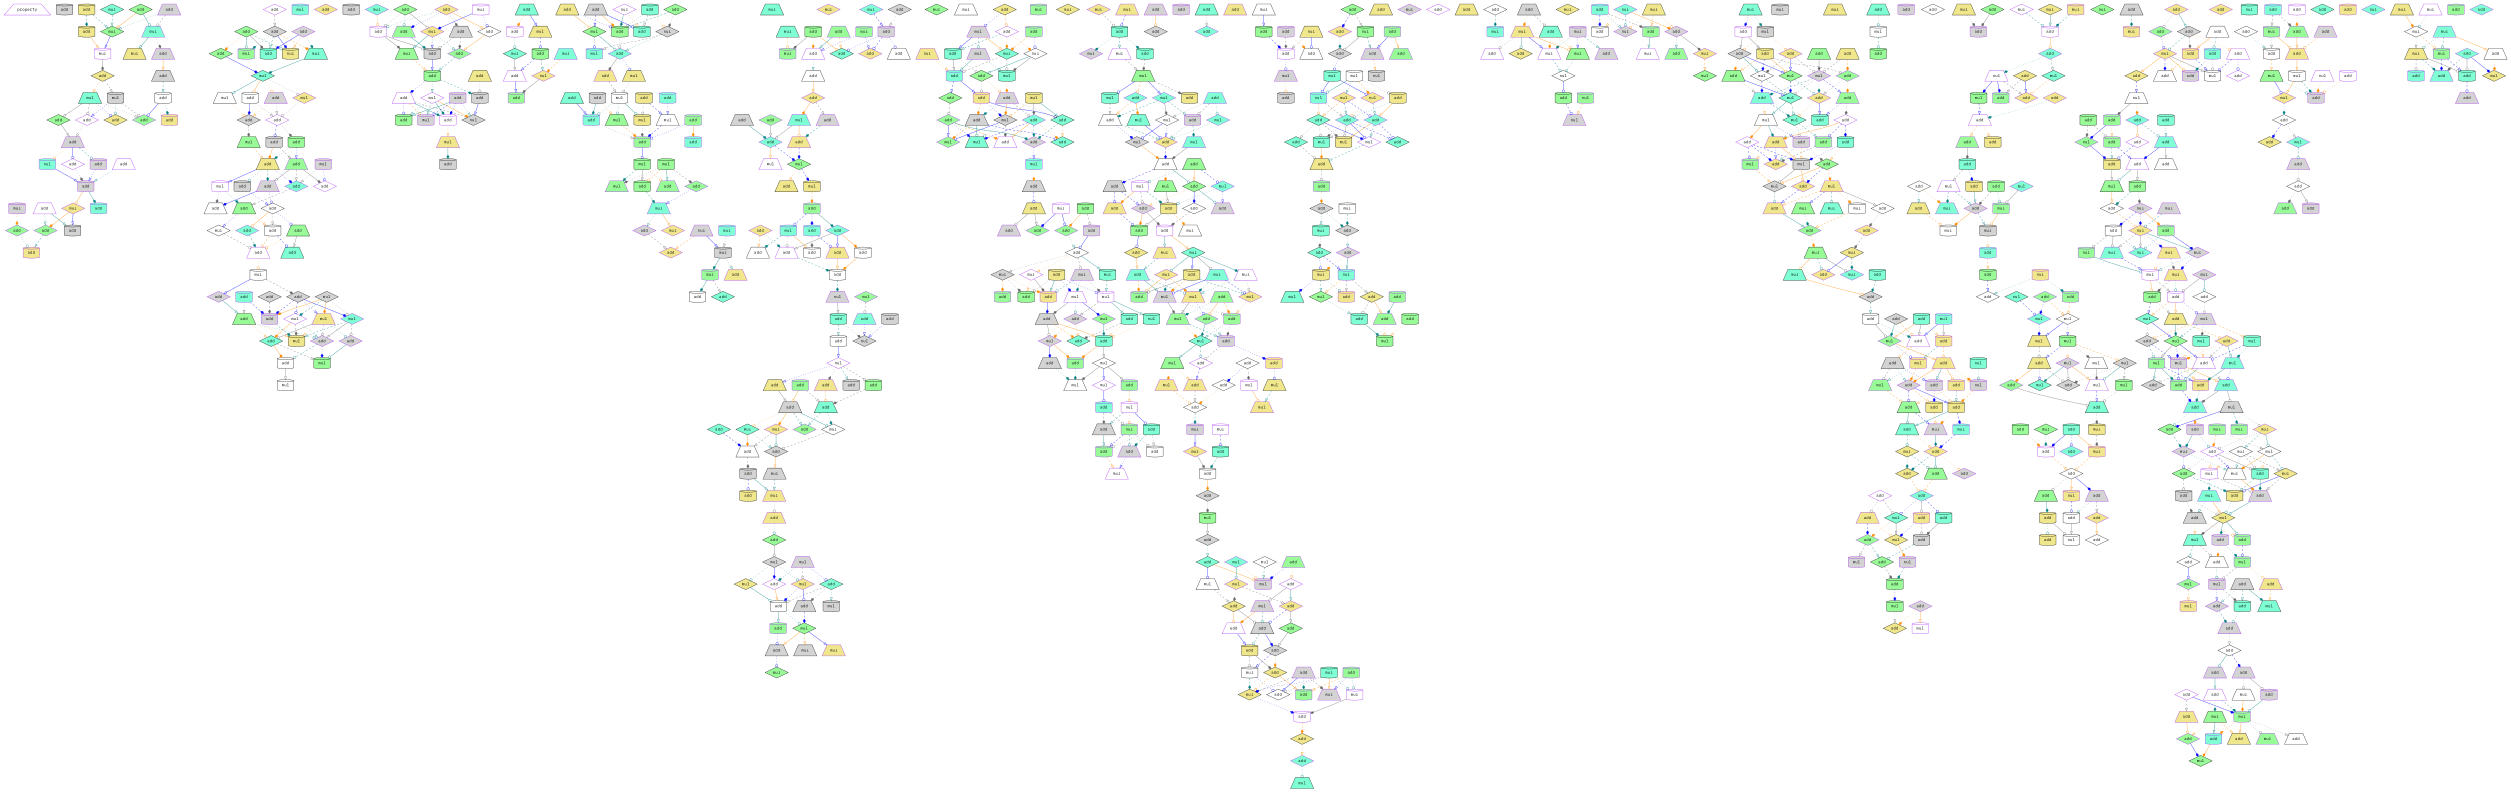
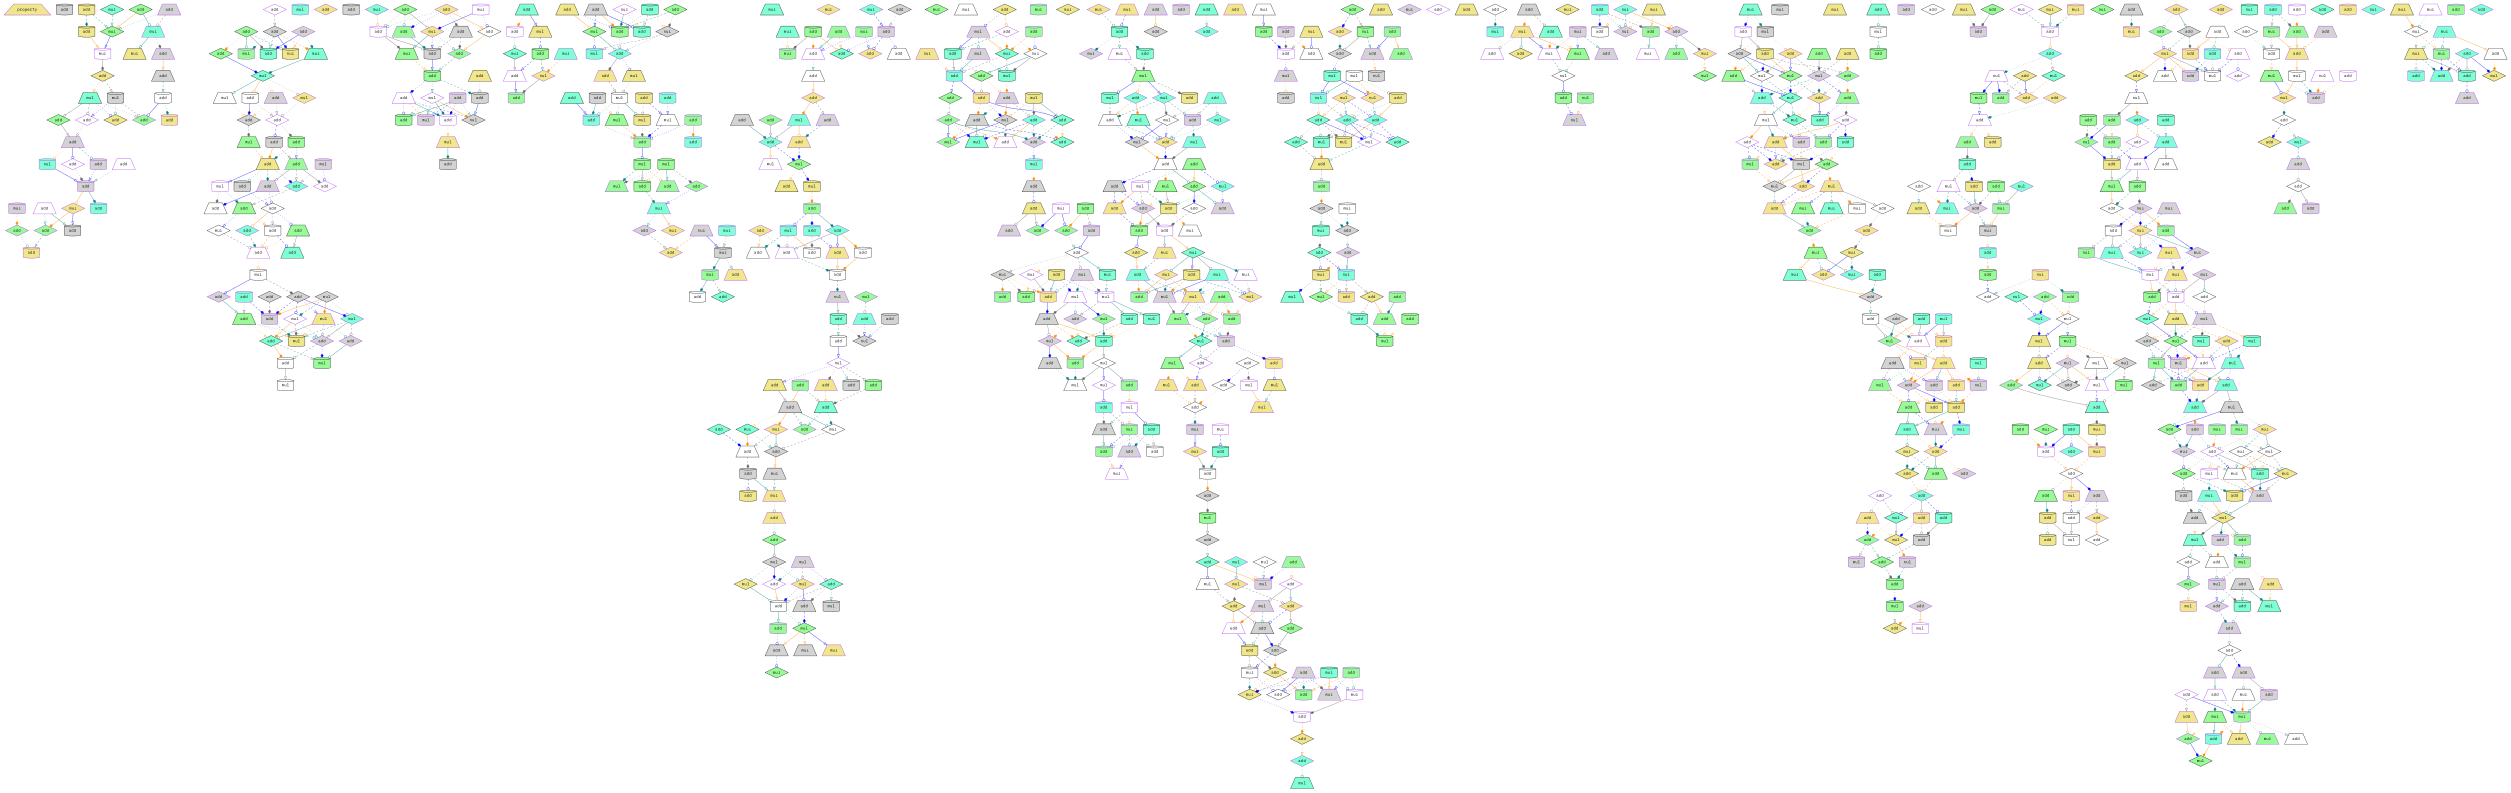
(27, 10) -> (27, 10)
